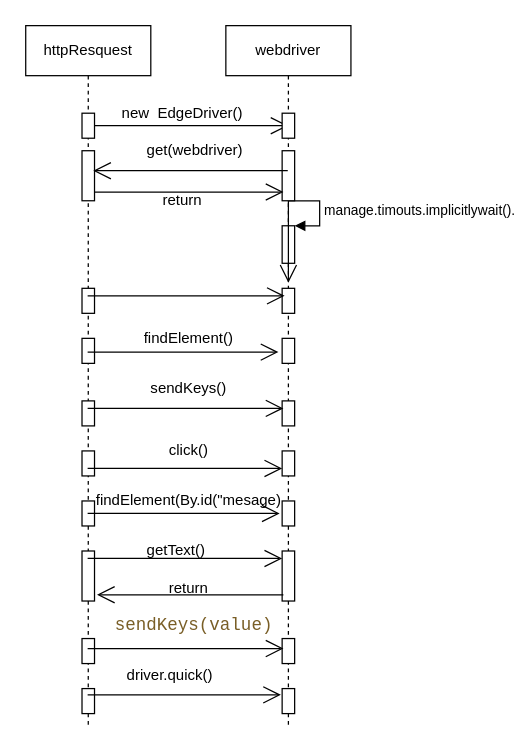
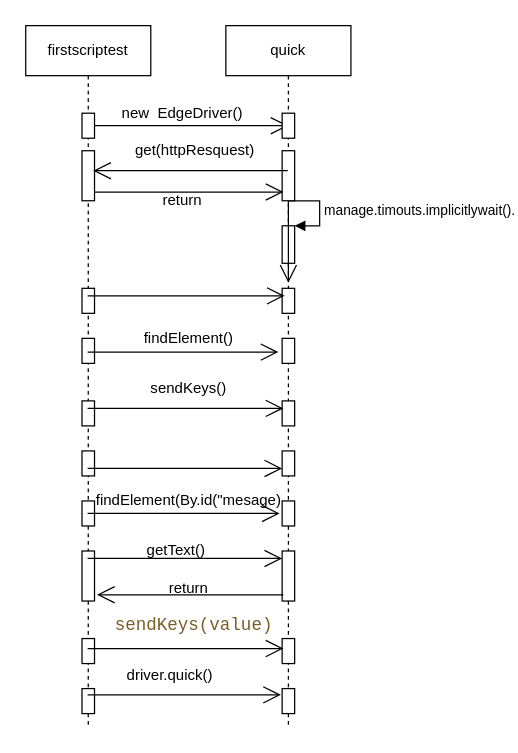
(88, 51) -> (88, 51)
(288, 51) -> (288, 51)
(195, 151) -> (195, 151)
(188, 451) -> none
